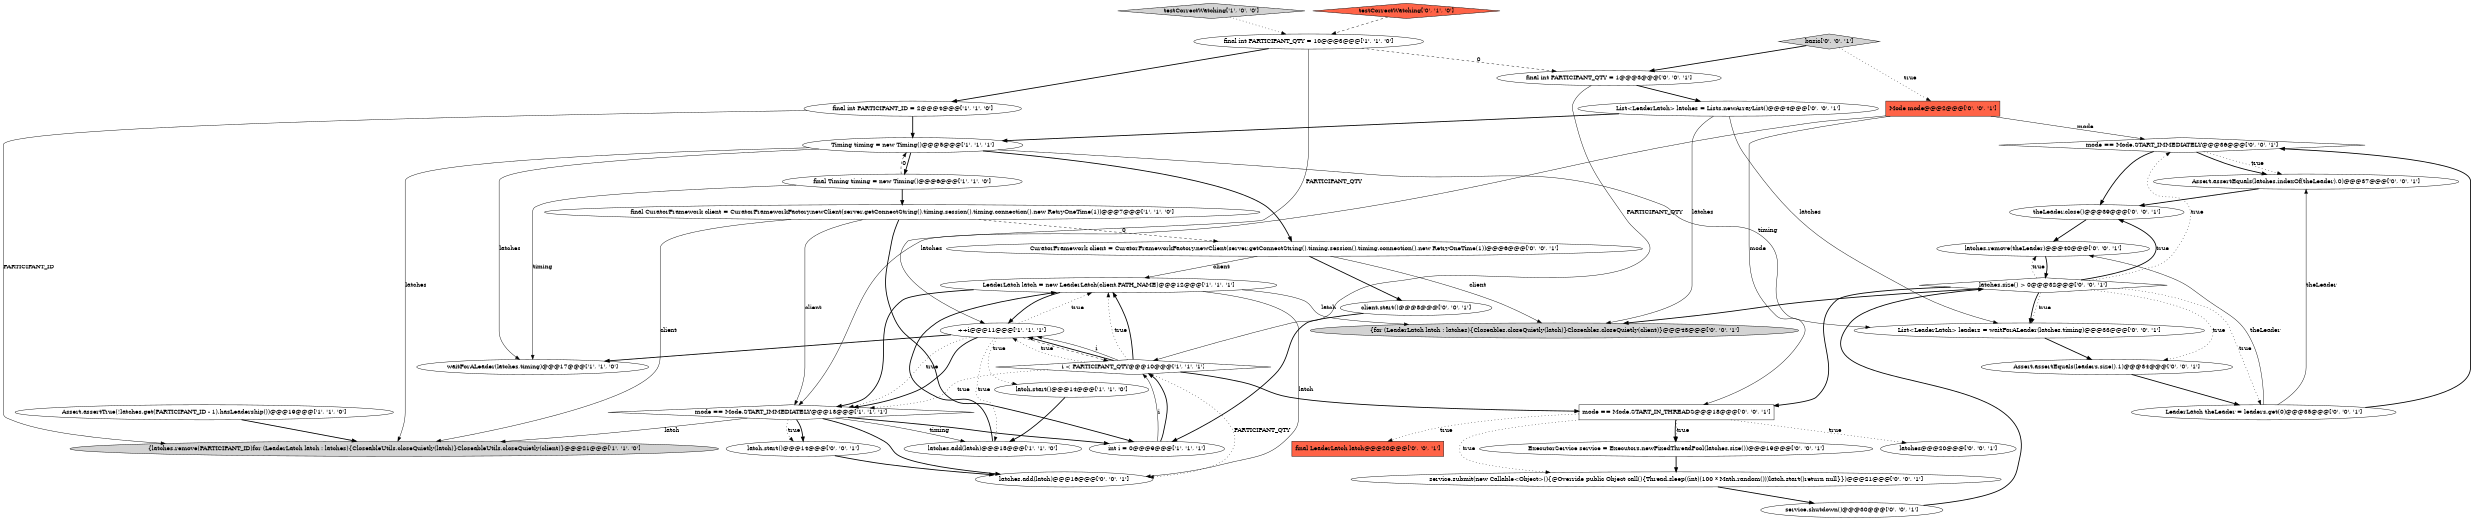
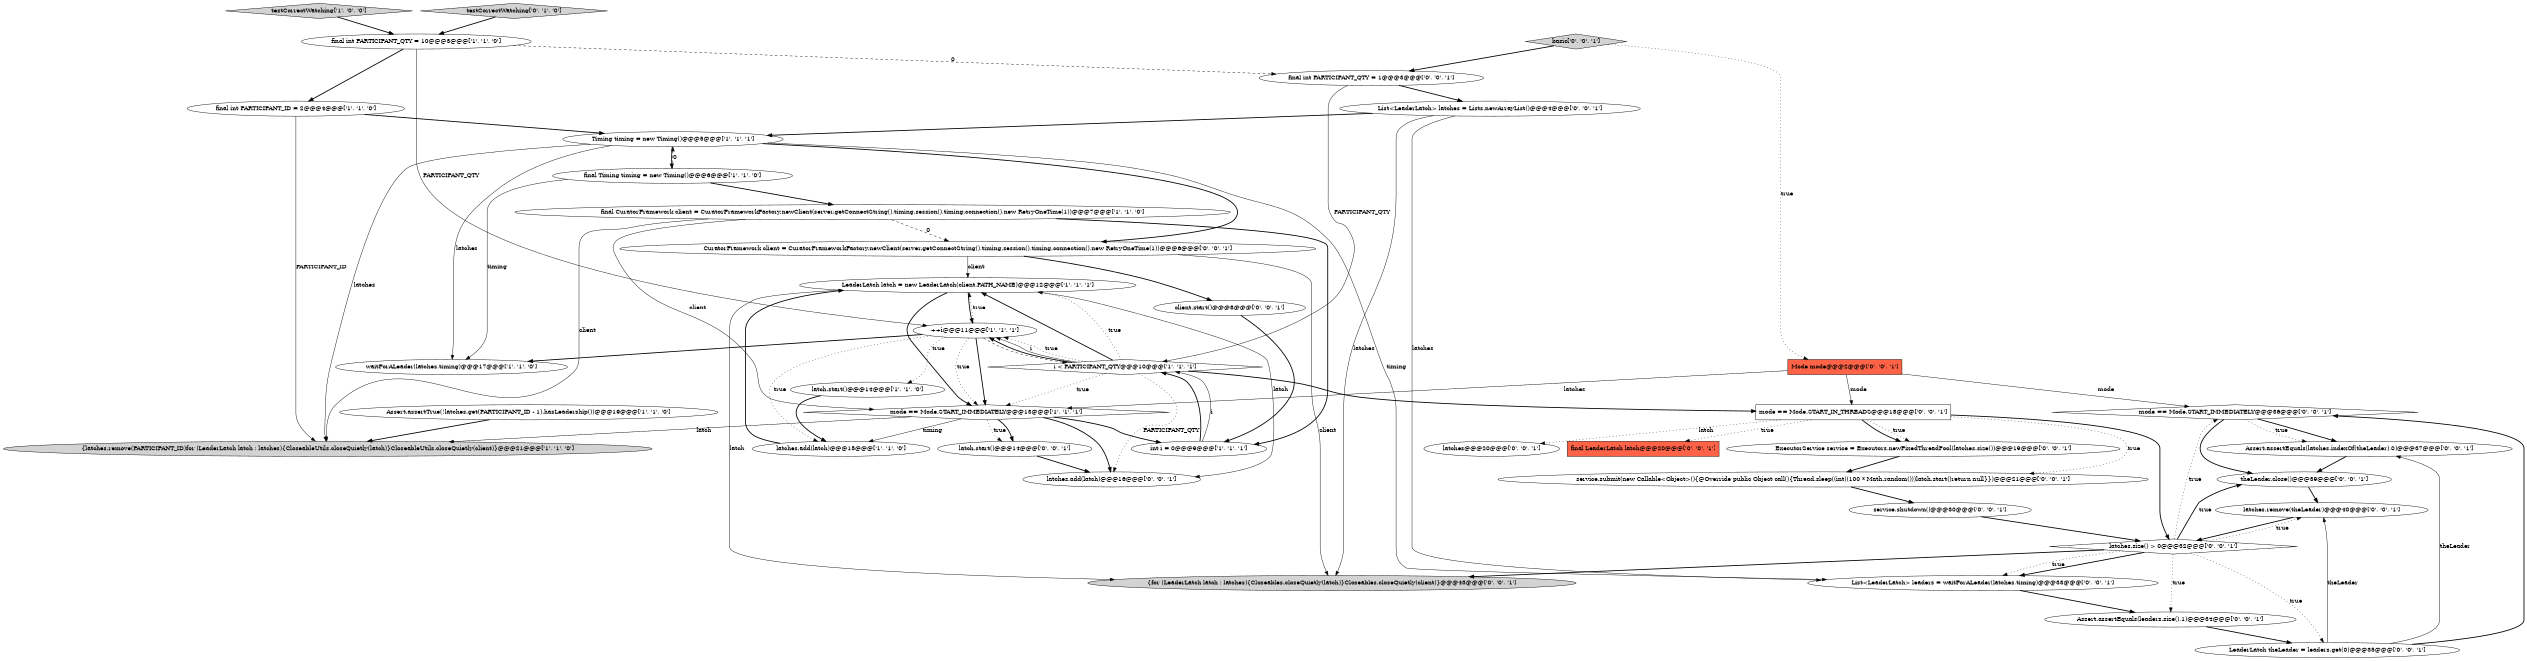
(1406, 11) -> (514, 11)
(1256, 25) -> (363, 25)
(1362, 25) -> (469, 25)
(1828, 311) -> (2102, 427)
(1835, 431) -> (1706, 431)
